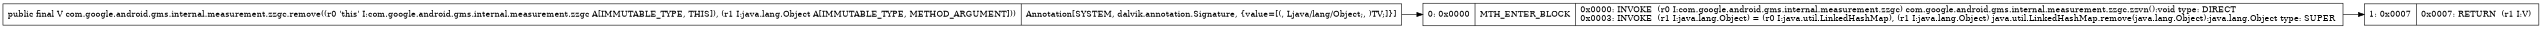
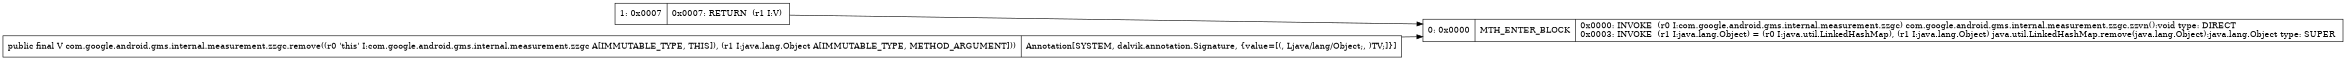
(2351, 14) -> (1103, 20)
